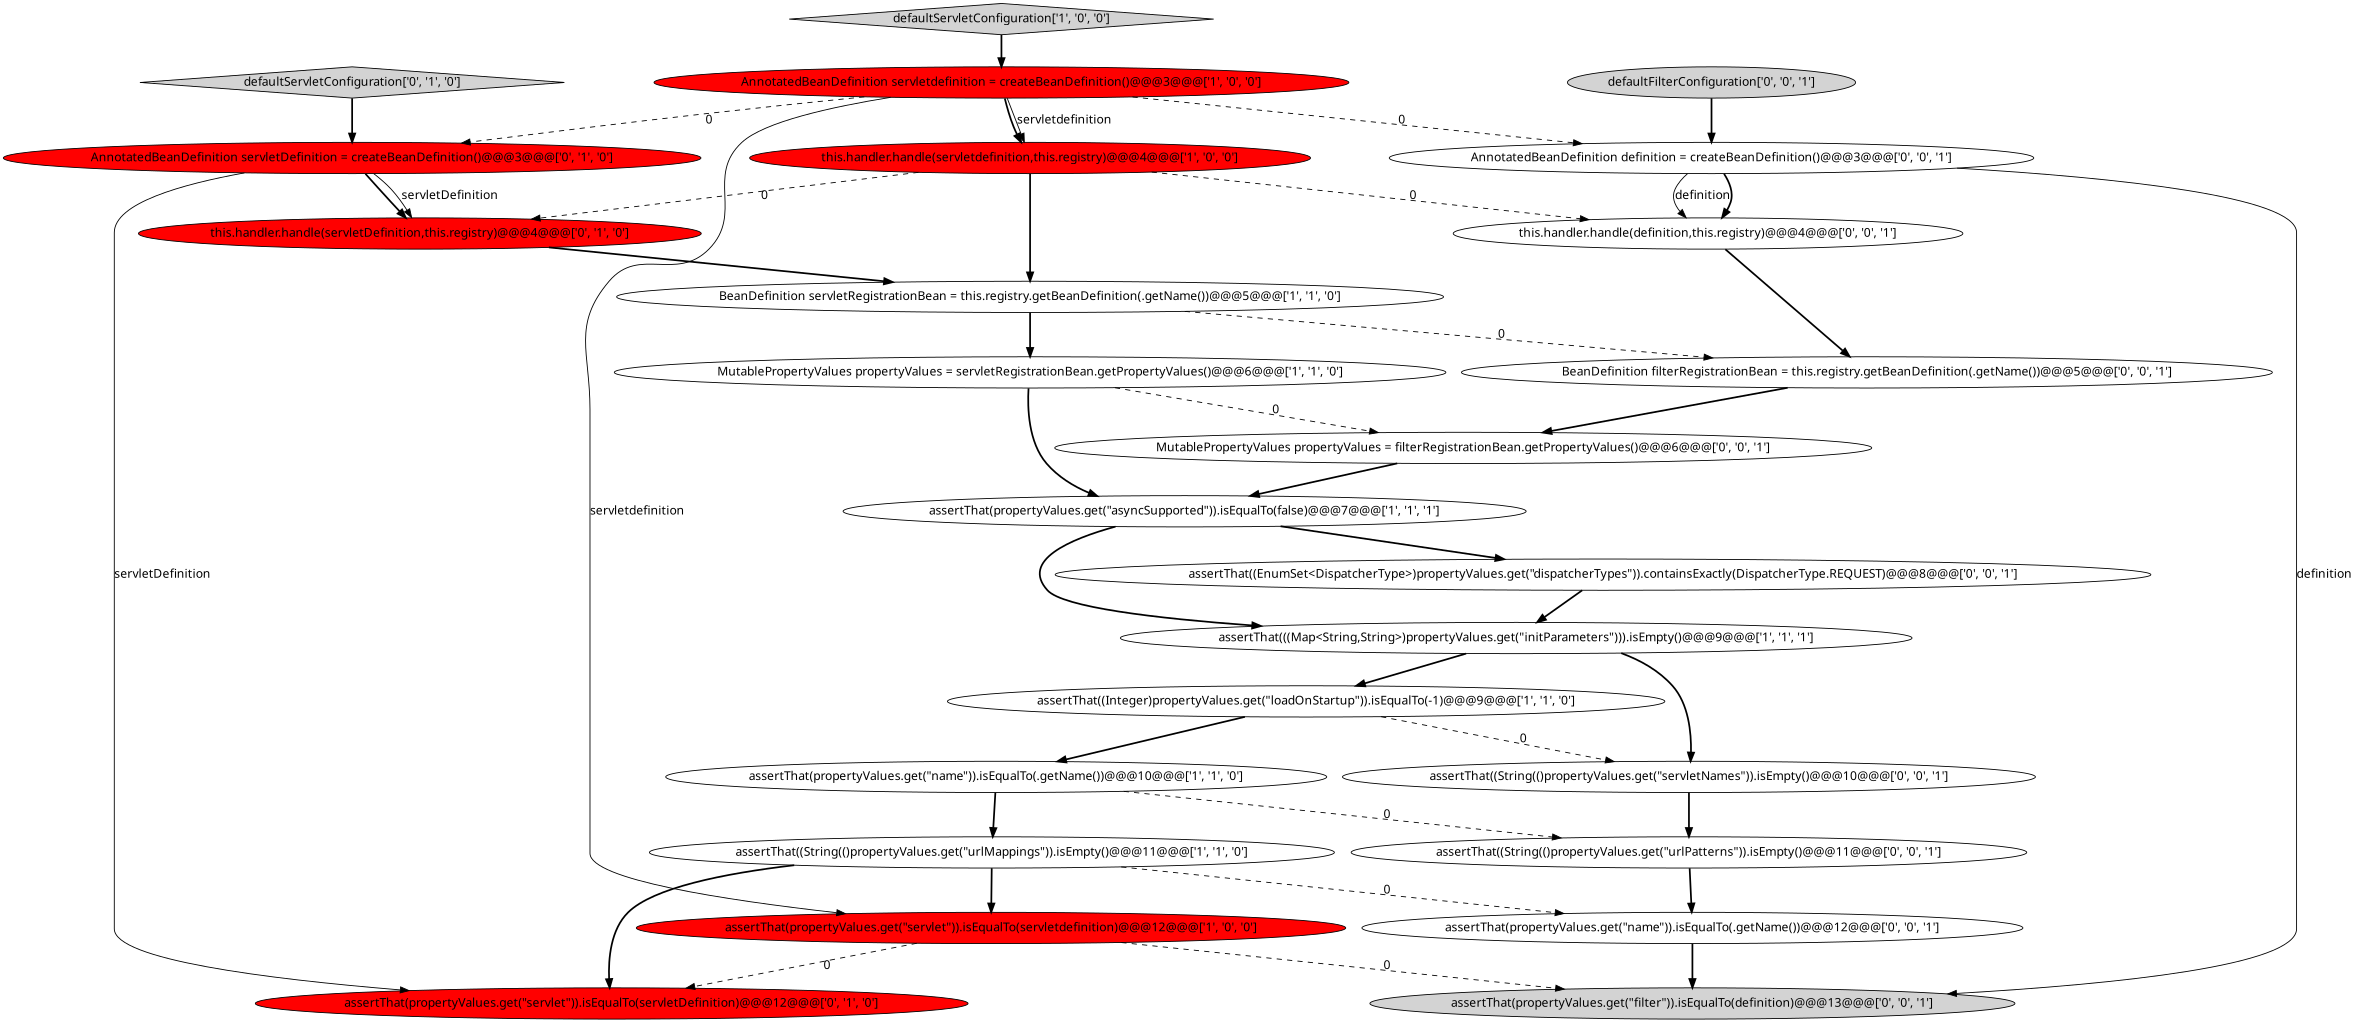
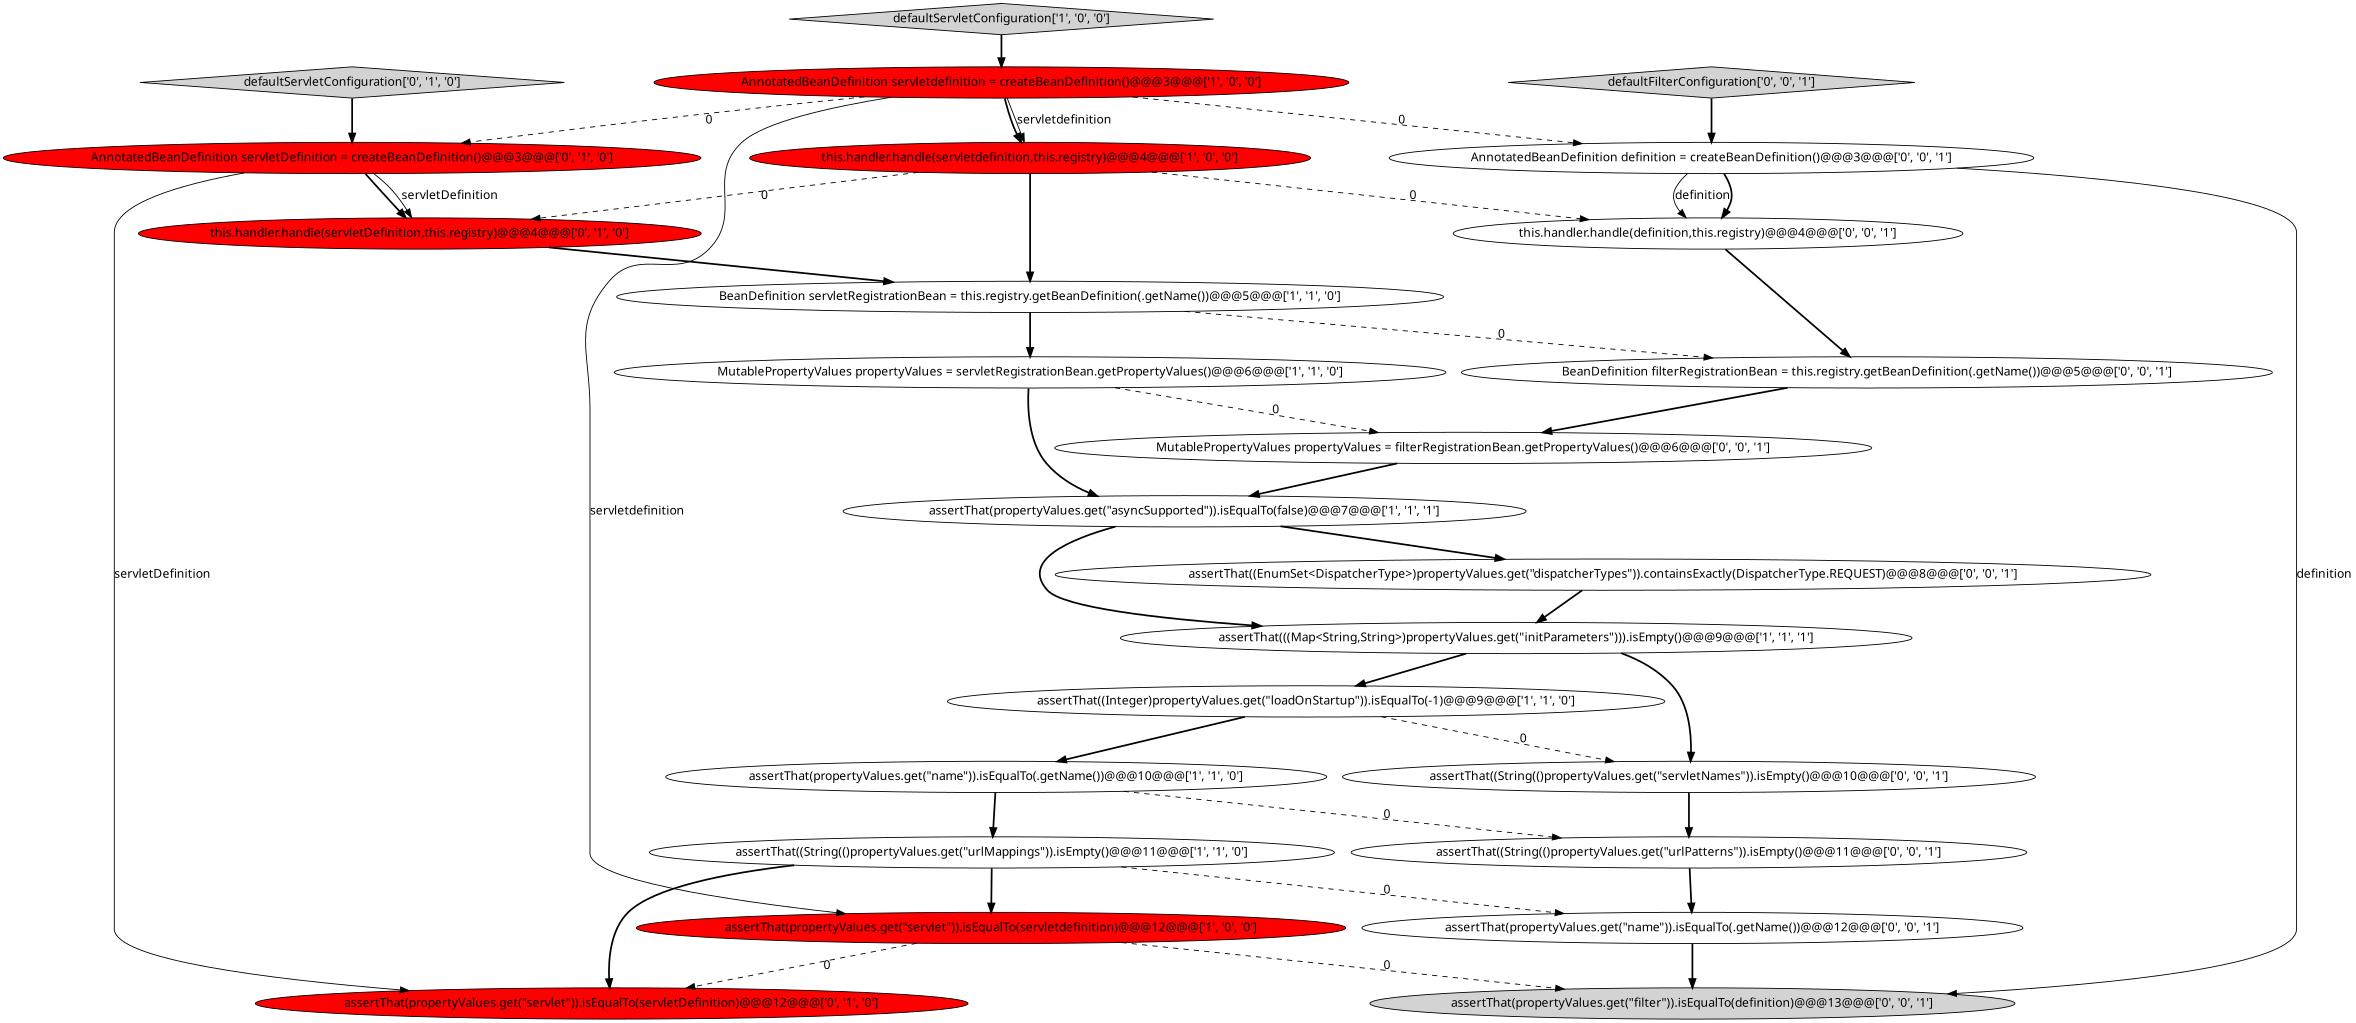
(1712, 82) -> (1712, 82)
